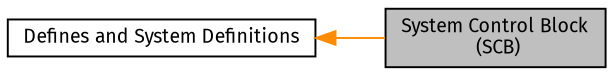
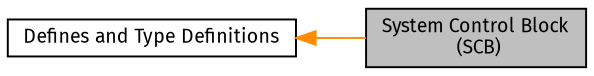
(162, 38) -> (152, 38)
